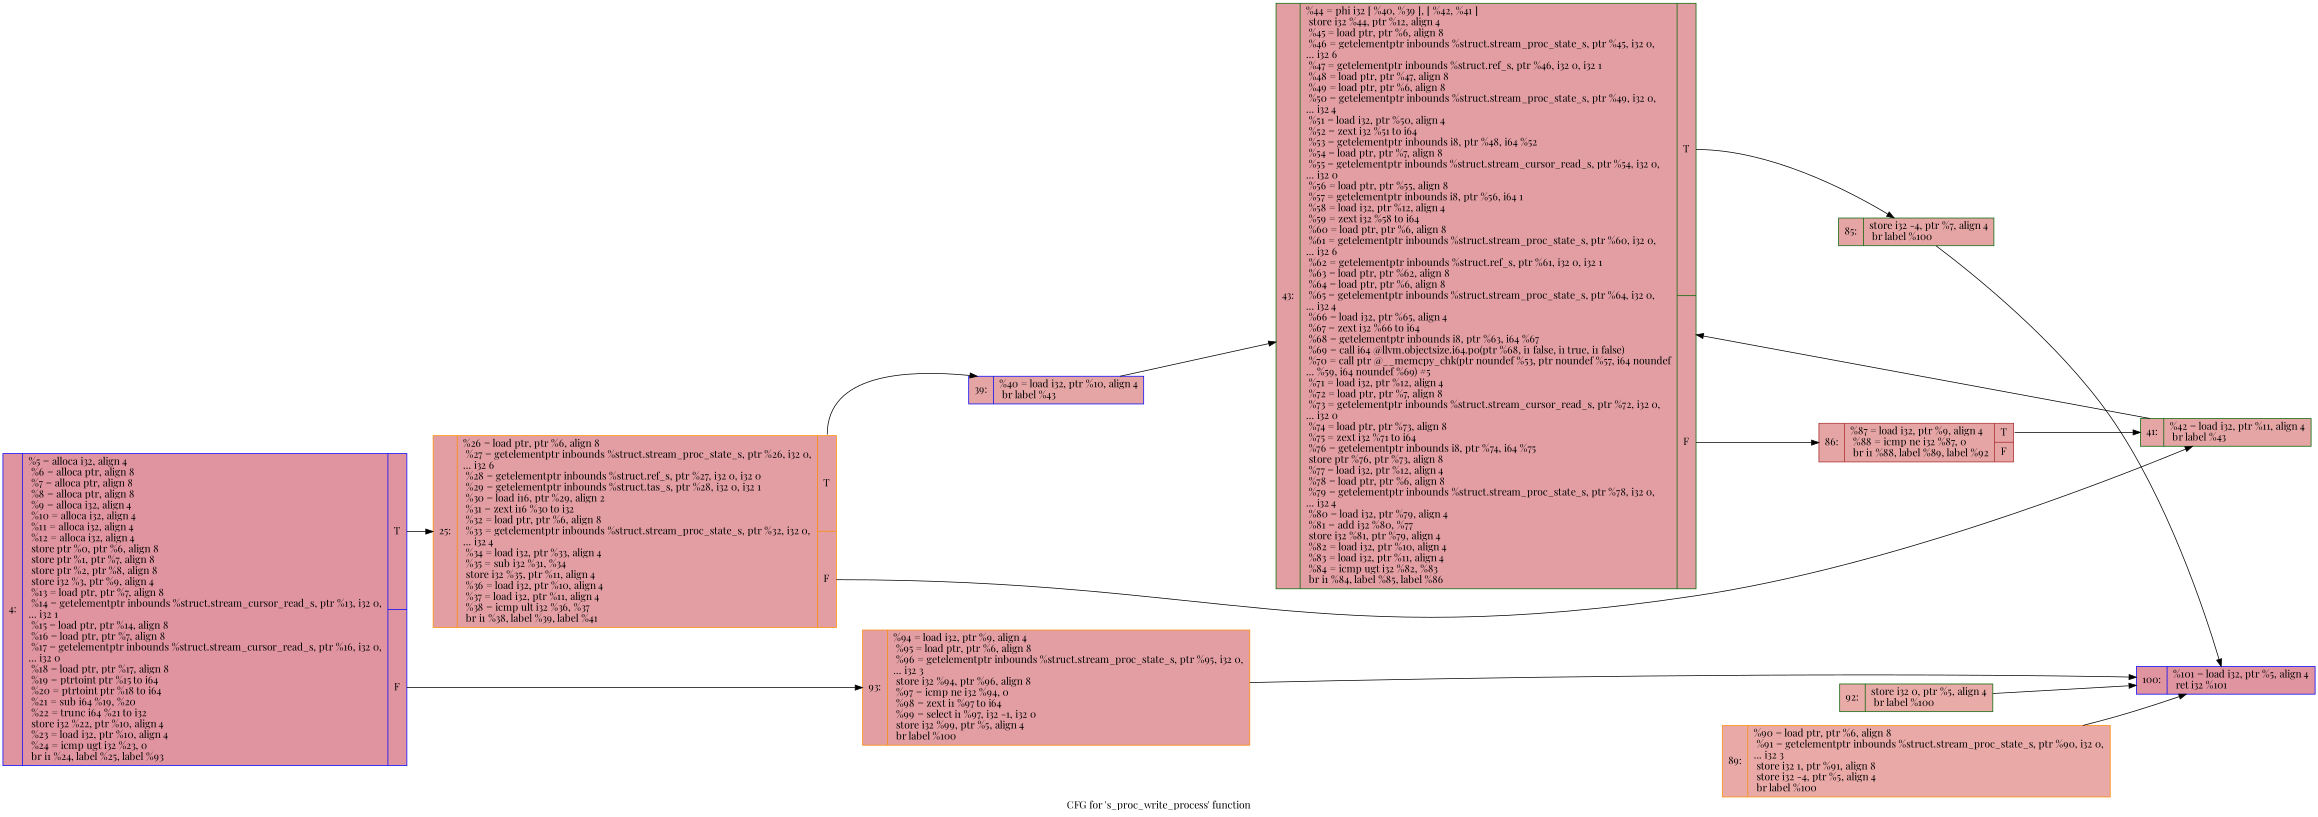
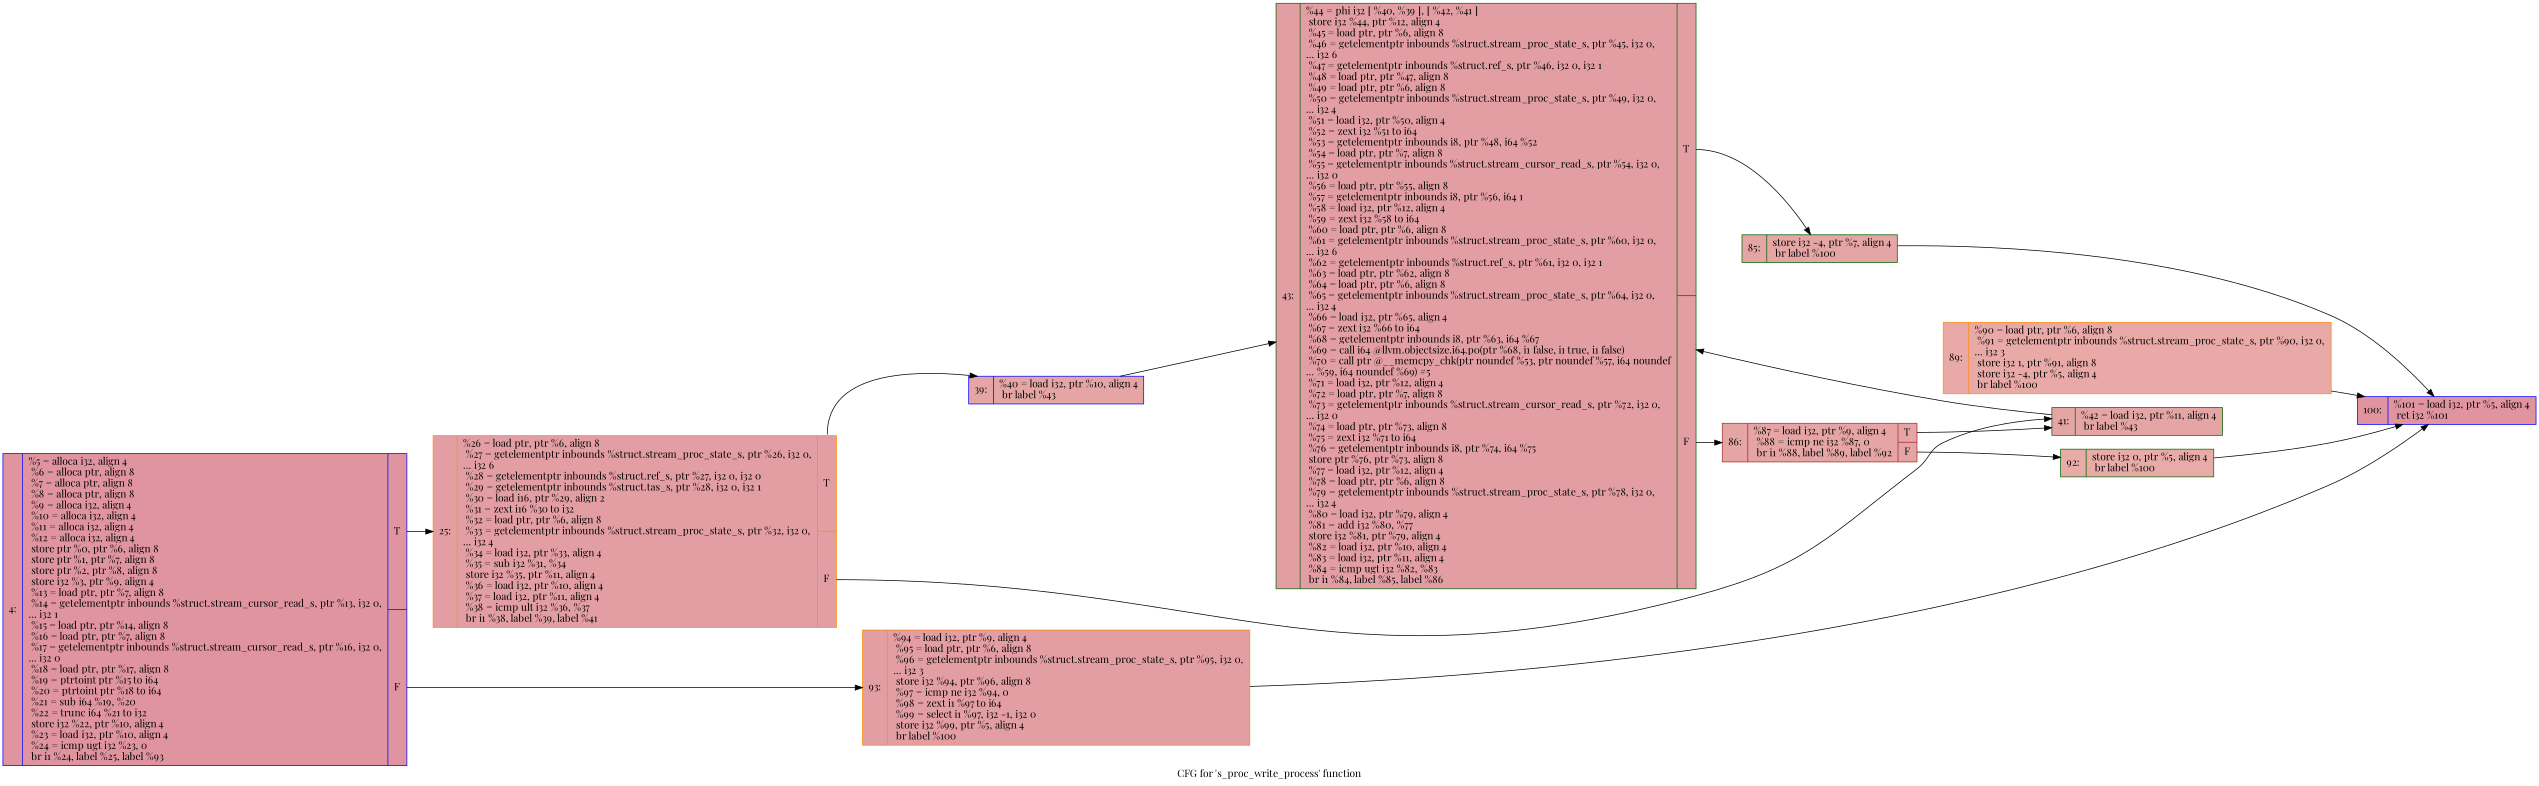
none -> (1985, 454)
